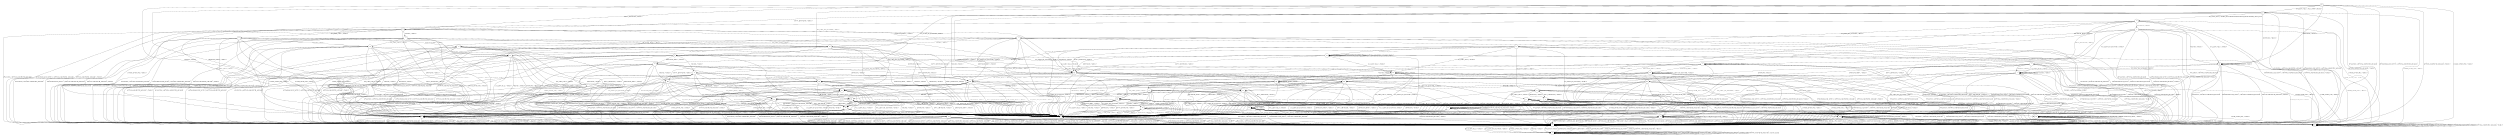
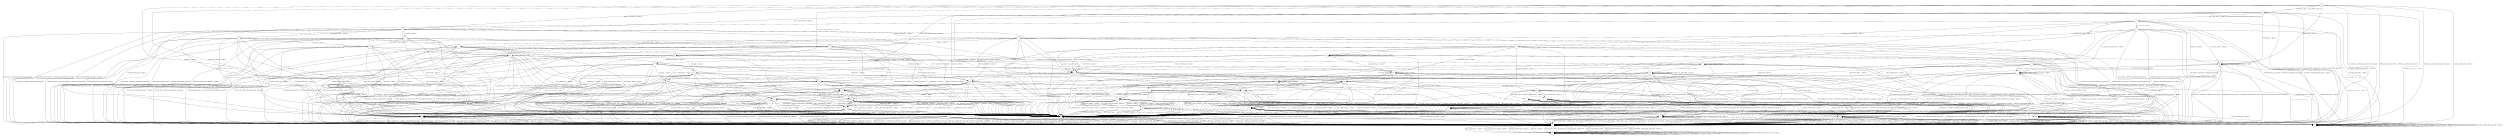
(1929, 61) -> (1106, 61)
(859, 104) -> (879, 104)
